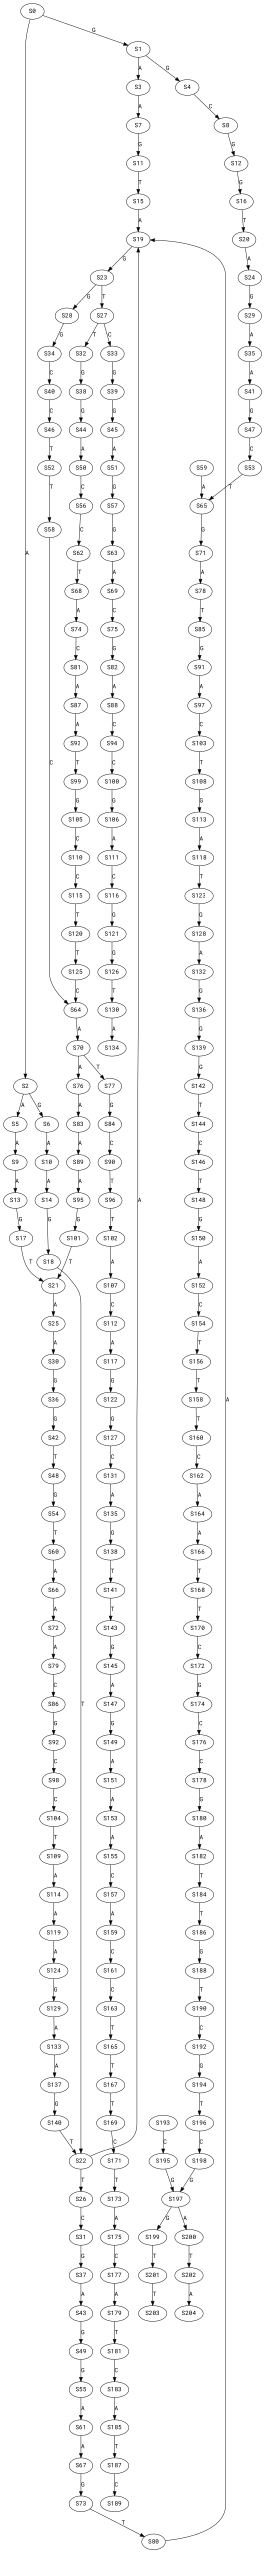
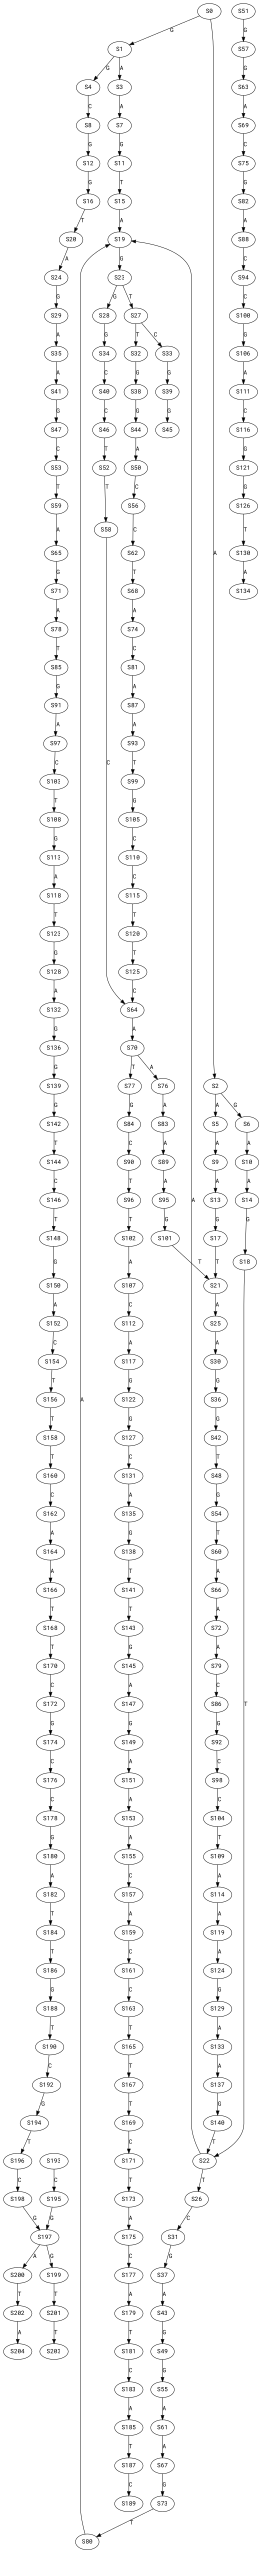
(112, 447) -> none
(229, 485) -> (56, 485)
